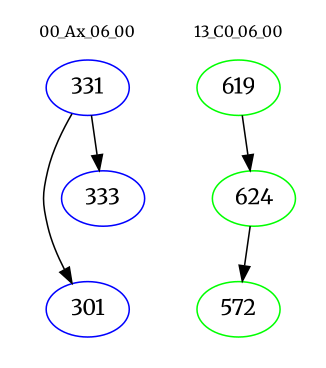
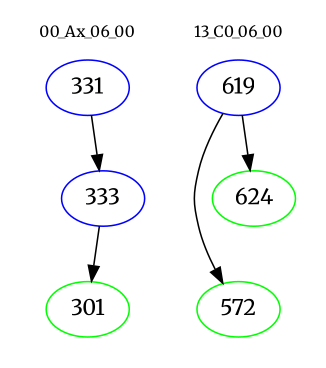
(239, 88) -> (239, 88)
(44, 191) -> (97, 246)
(247, 246) -> (195, 191)
(88, 309) -> (88, 309)
